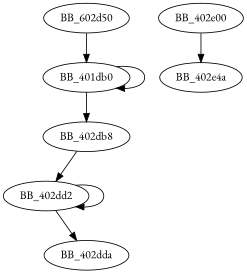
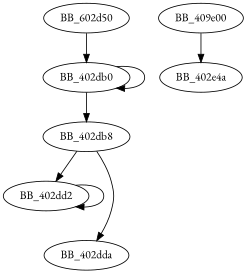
(201, 18) -> (201, 18)
(86, 77) -> (86, 77)
(64, 222) -> (113, 192)
